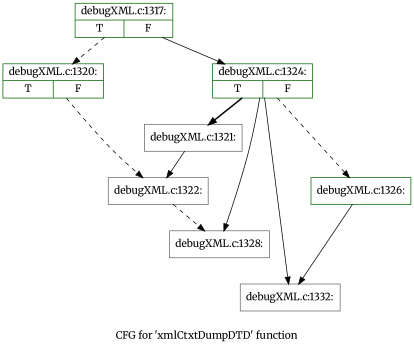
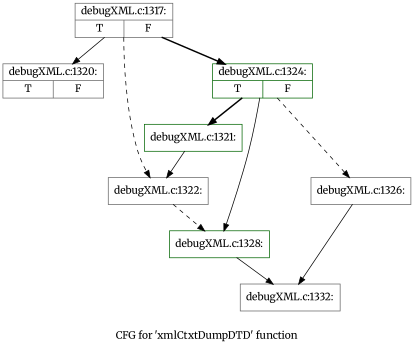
(124, 20) -> (124, 20)
(91, 48) -> (91, 48)
(190, 49) -> (190, 49)
(53, 81) -> (53, 81)
(100, 137) -> (128, 106)
(193, 138) -> (193, 138)
(276, 187) -> (252, 269)
(361, 191) -> (361, 191)
(219, 244) -> (219, 244)
